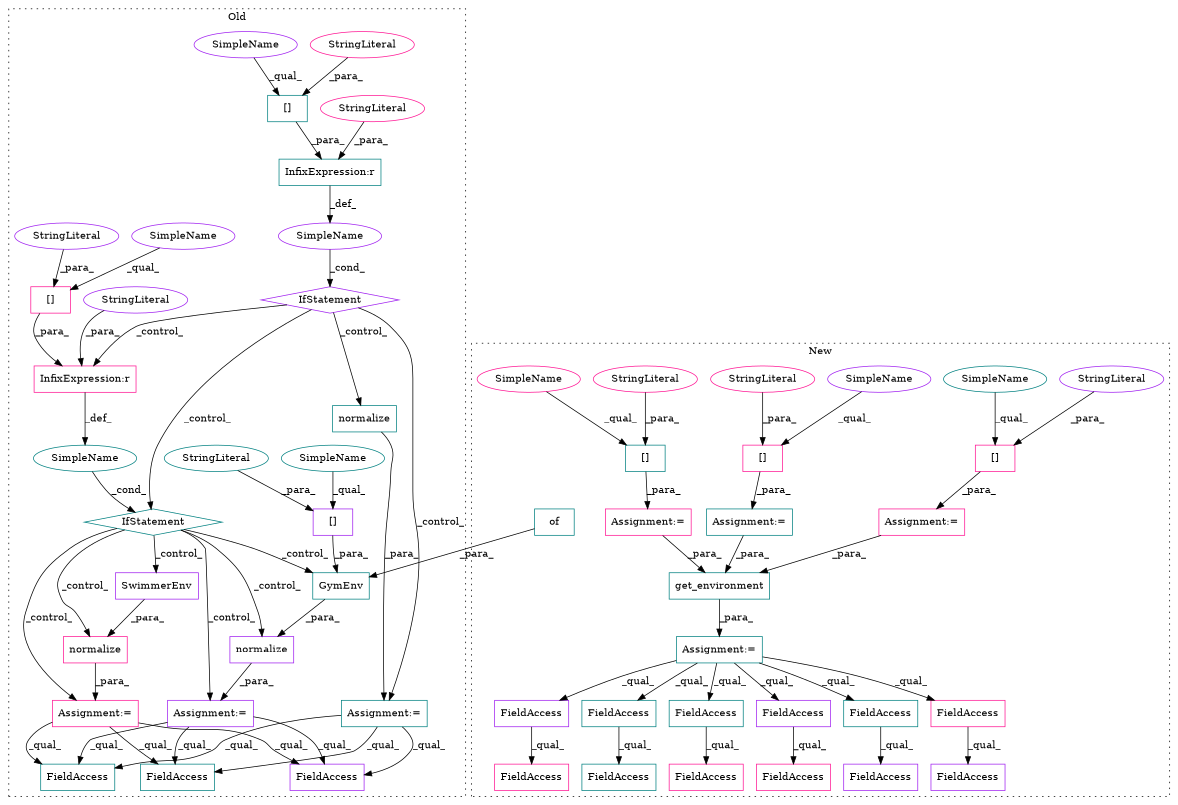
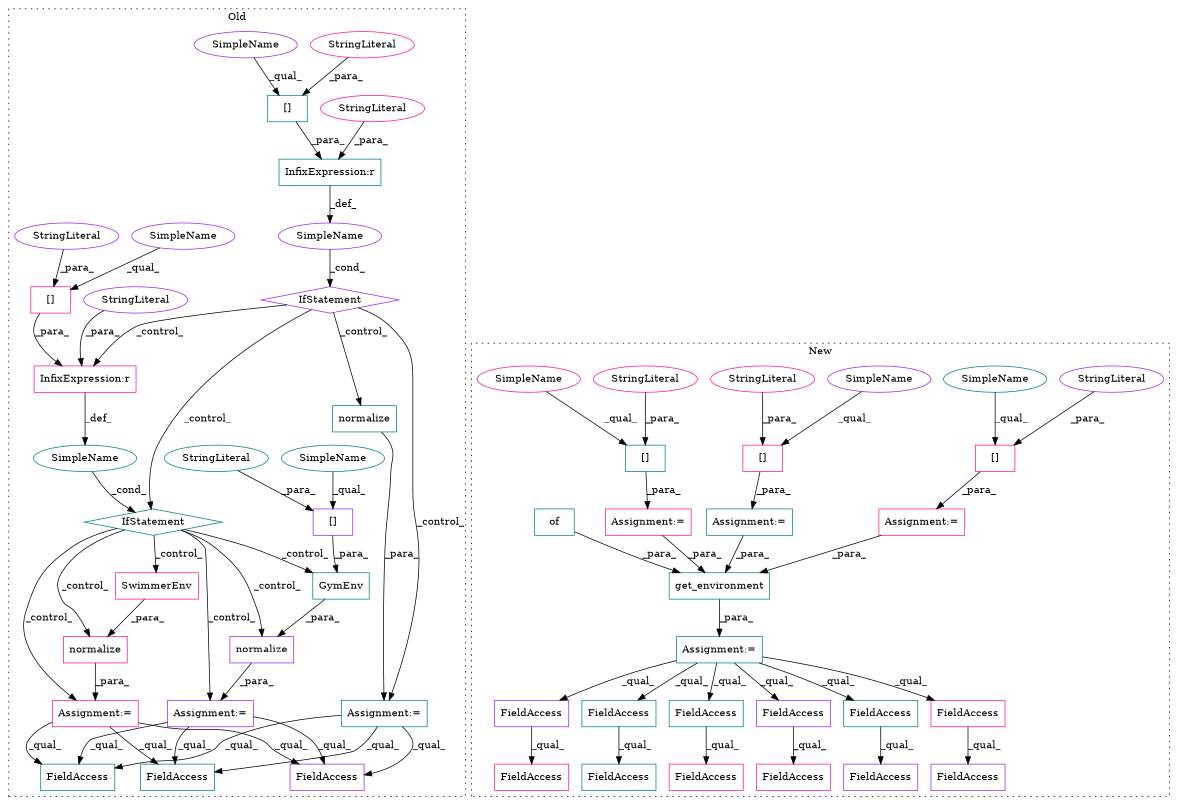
(456, 552) -> (623, 552)
(157, 586) -> (157, 586)
